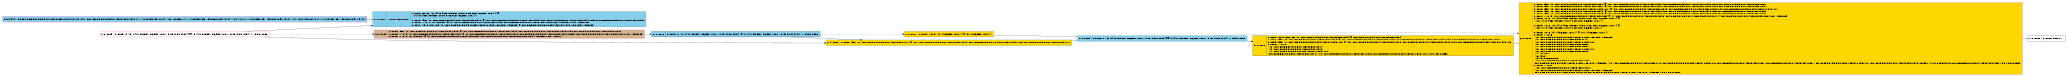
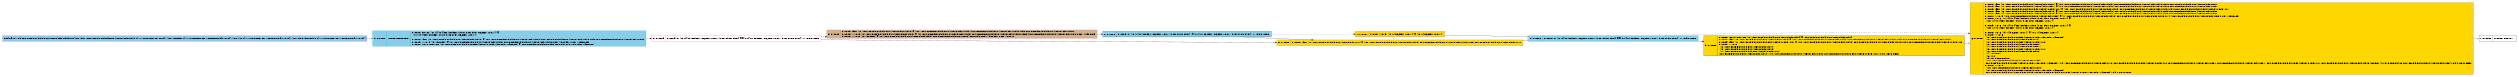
(309, 28) -> (648, 39)
(1540, 56) -> (1990, 56)
